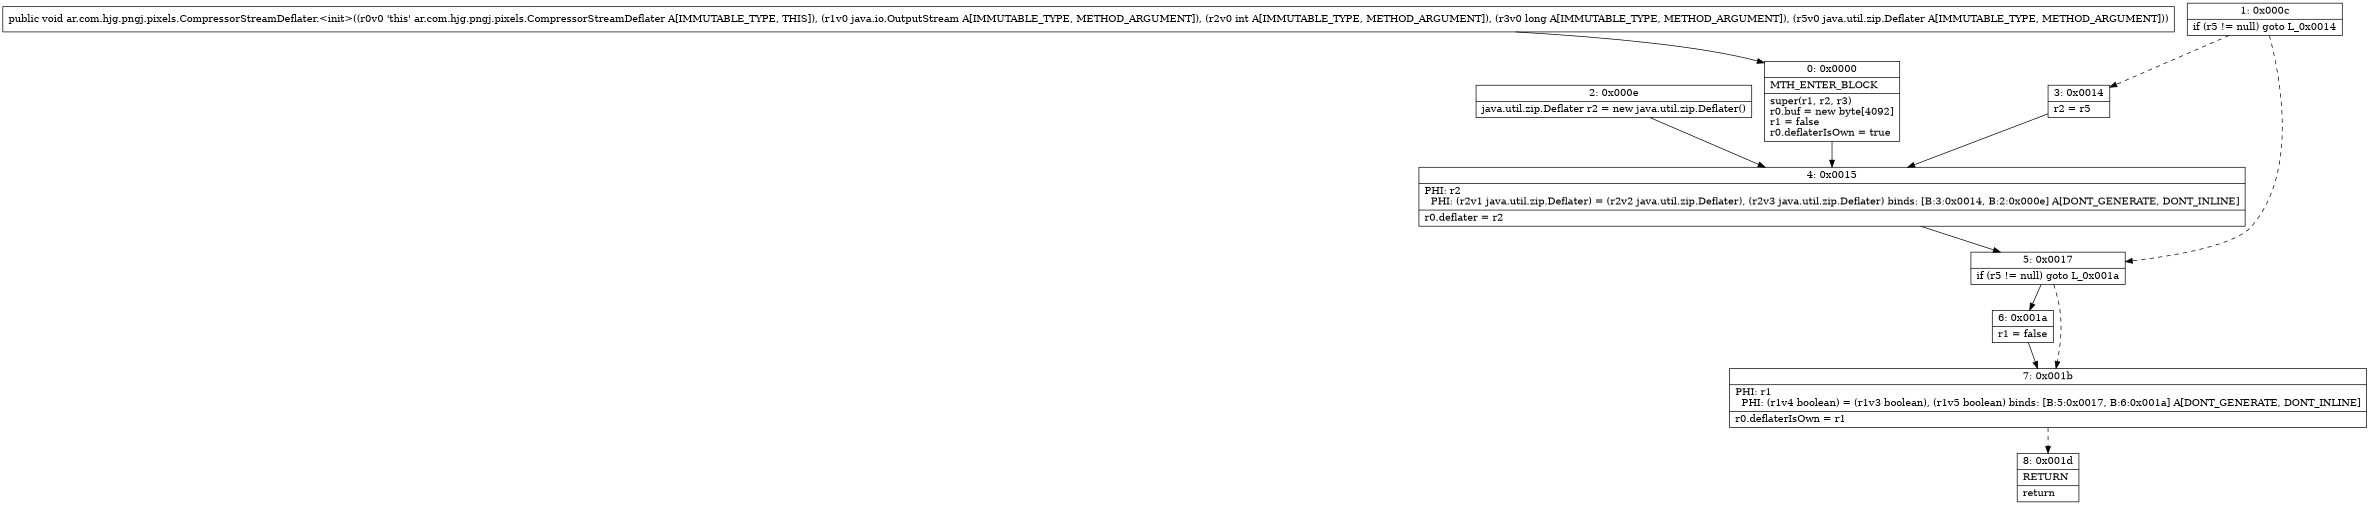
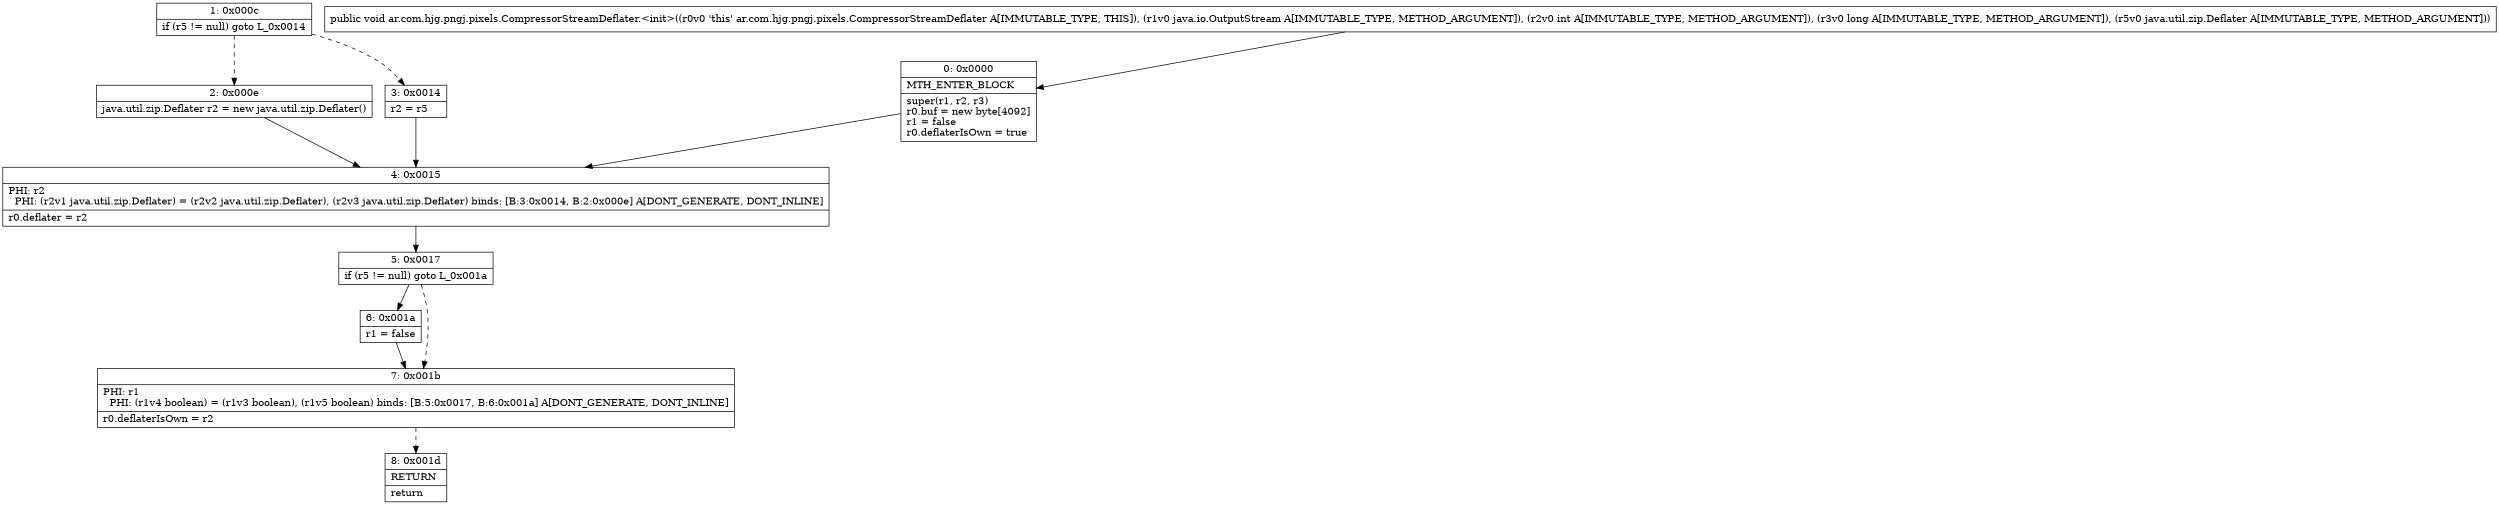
(2270, 195) -> (234, 57)
(1791, 419) -> (159, 419)
